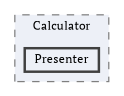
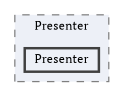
(62, 27) -> (62, 27)
